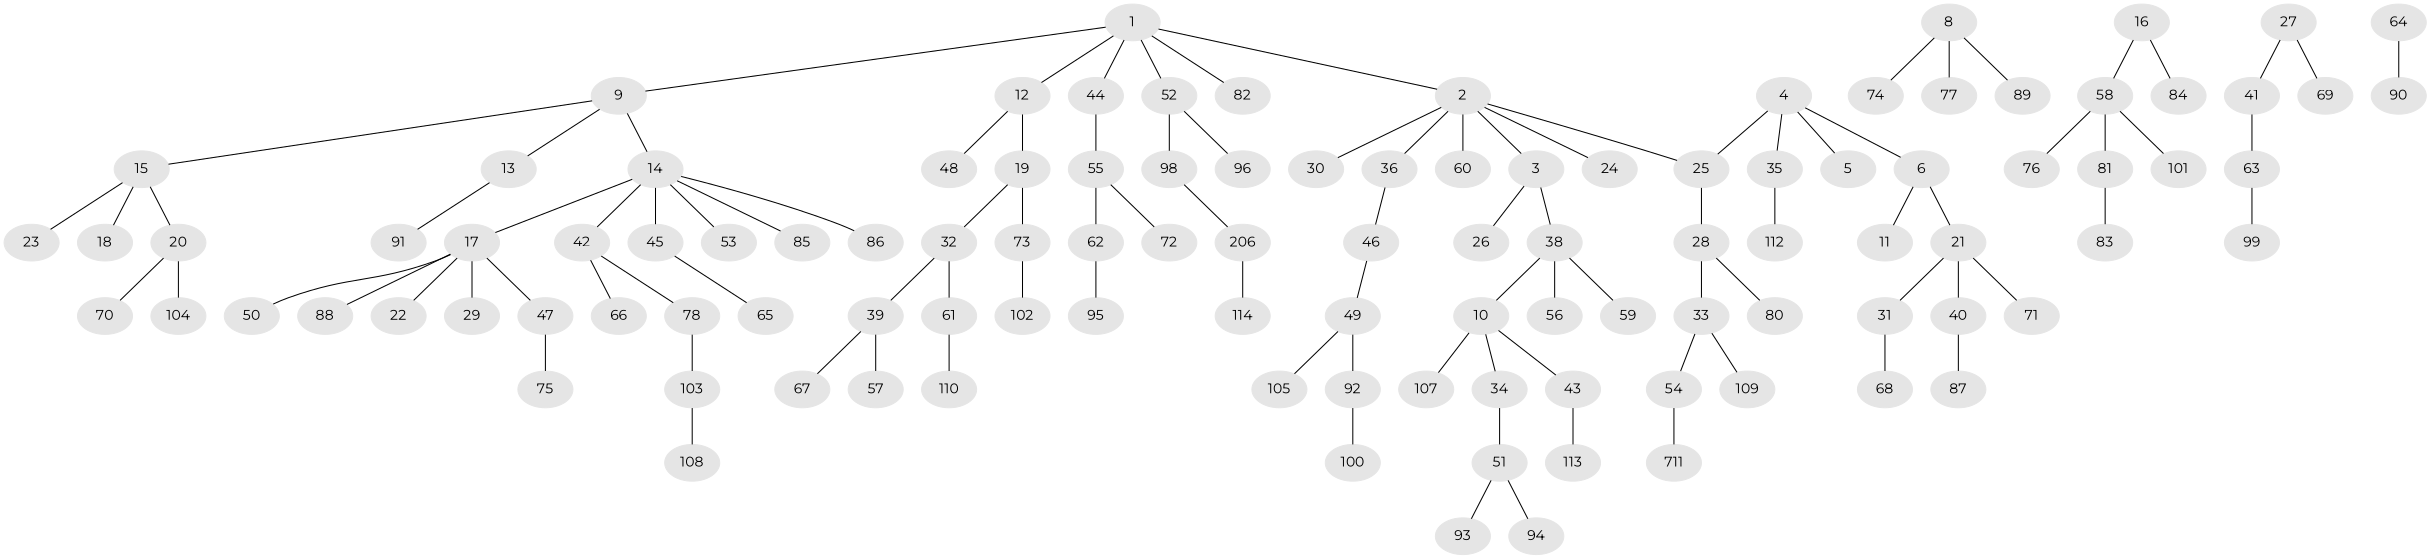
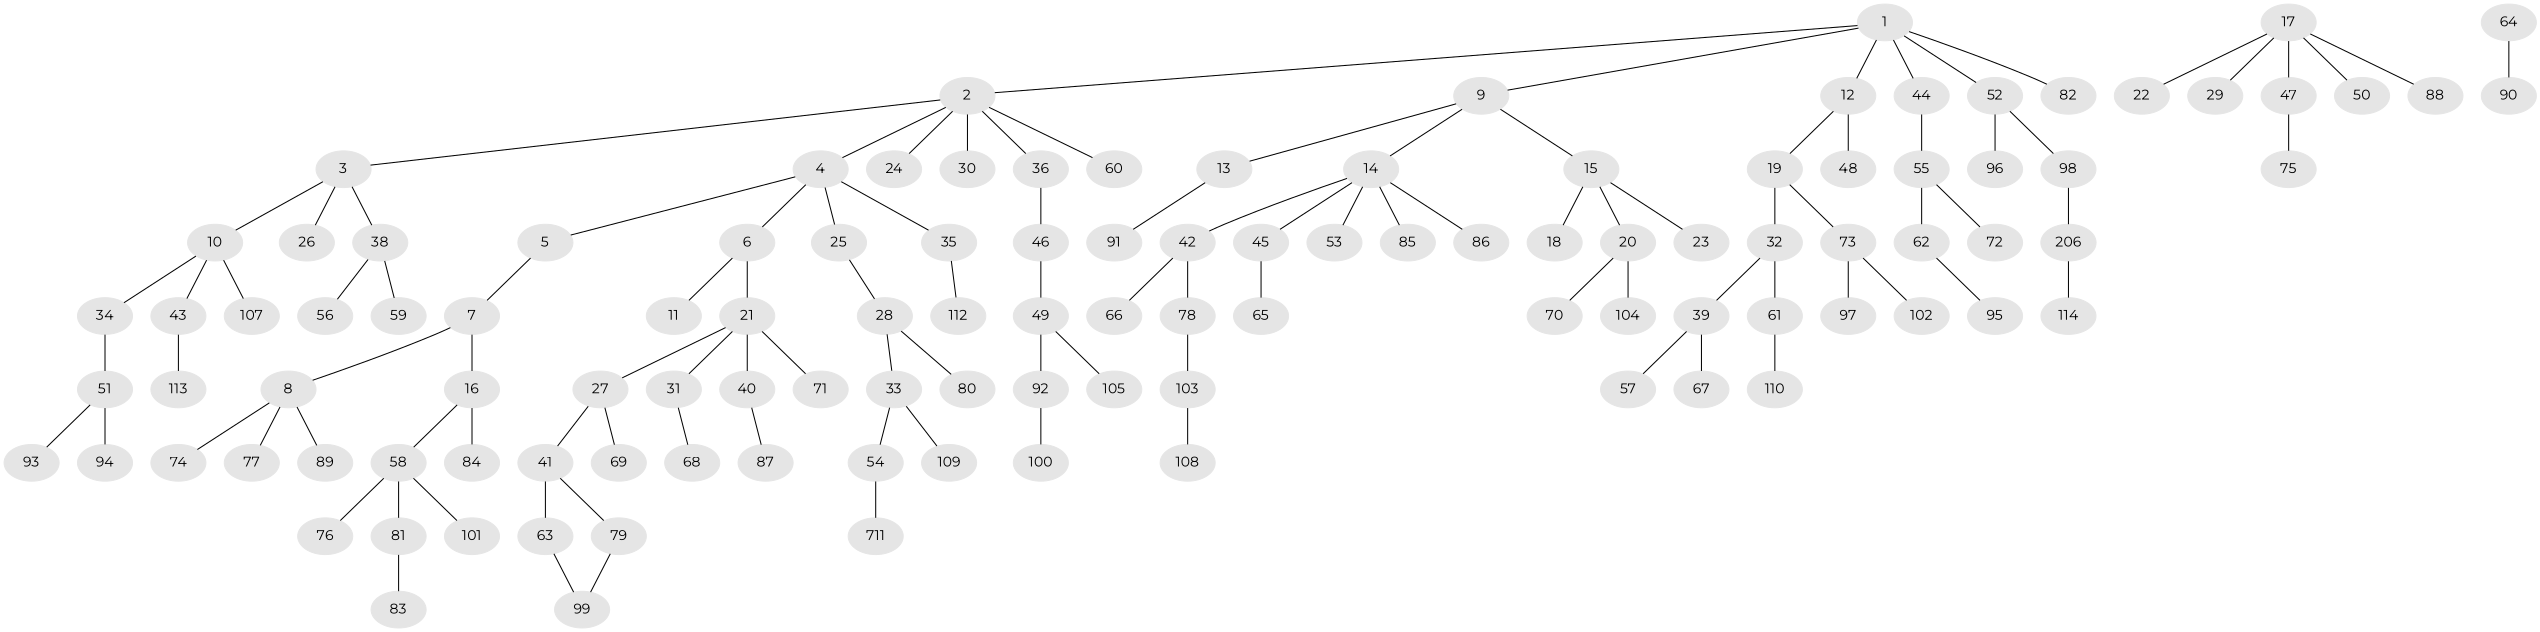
(1582, 132) -> (894, 133)
(564, 206) -> none
(1518, 279) -> (279, 206)
none -> (472, 316)
none -> (1848, 316)
none -> (674, 353)
none -> (619, 536)
